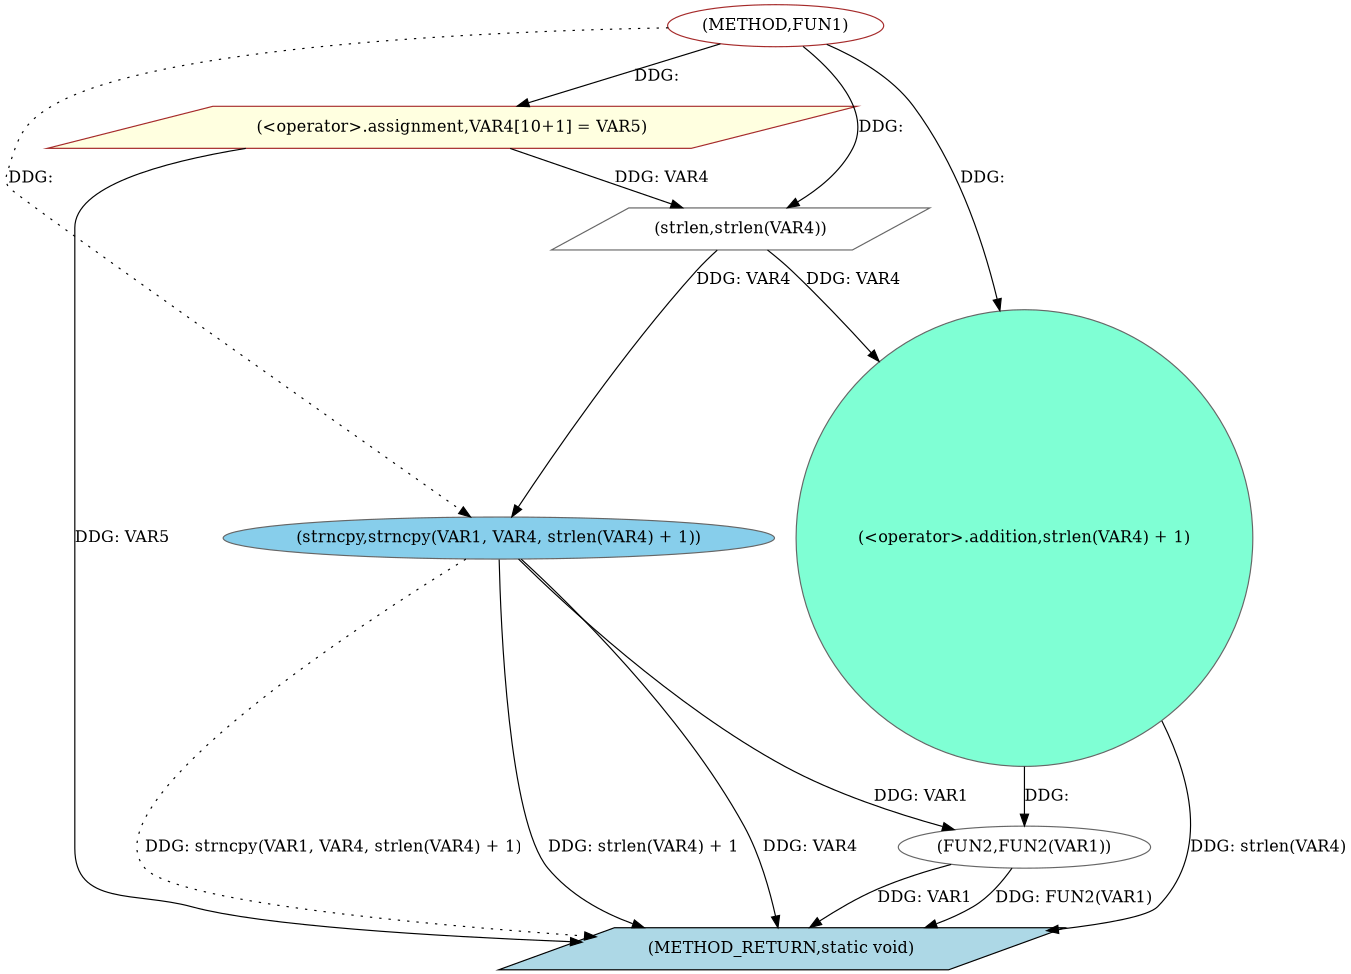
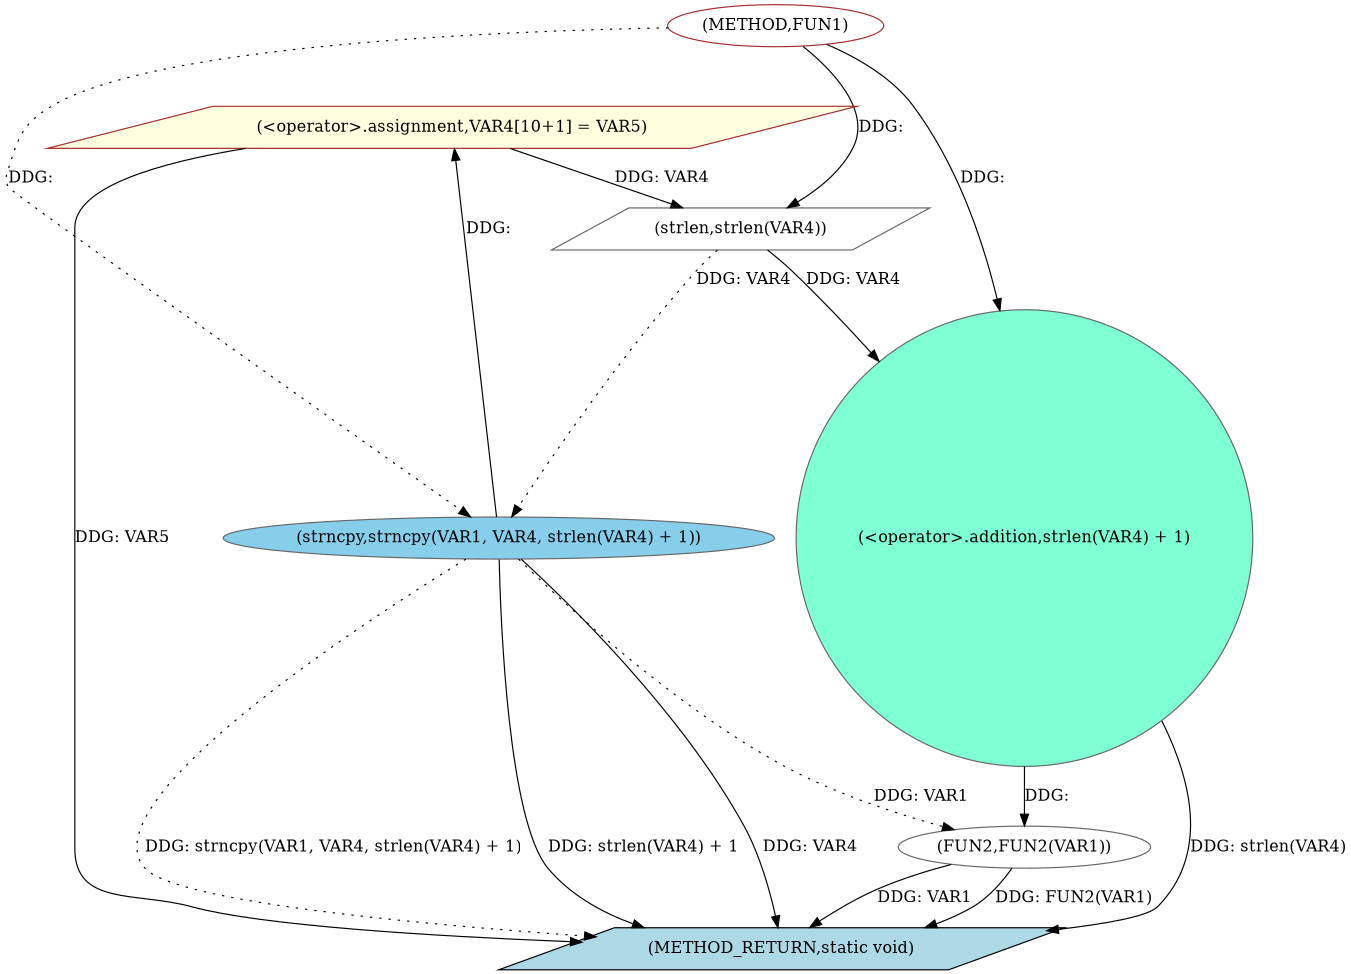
(625, 73) -> (476, 339)
(612, 374) -> (612, 374)
(713, 722) -> (713, 722)
